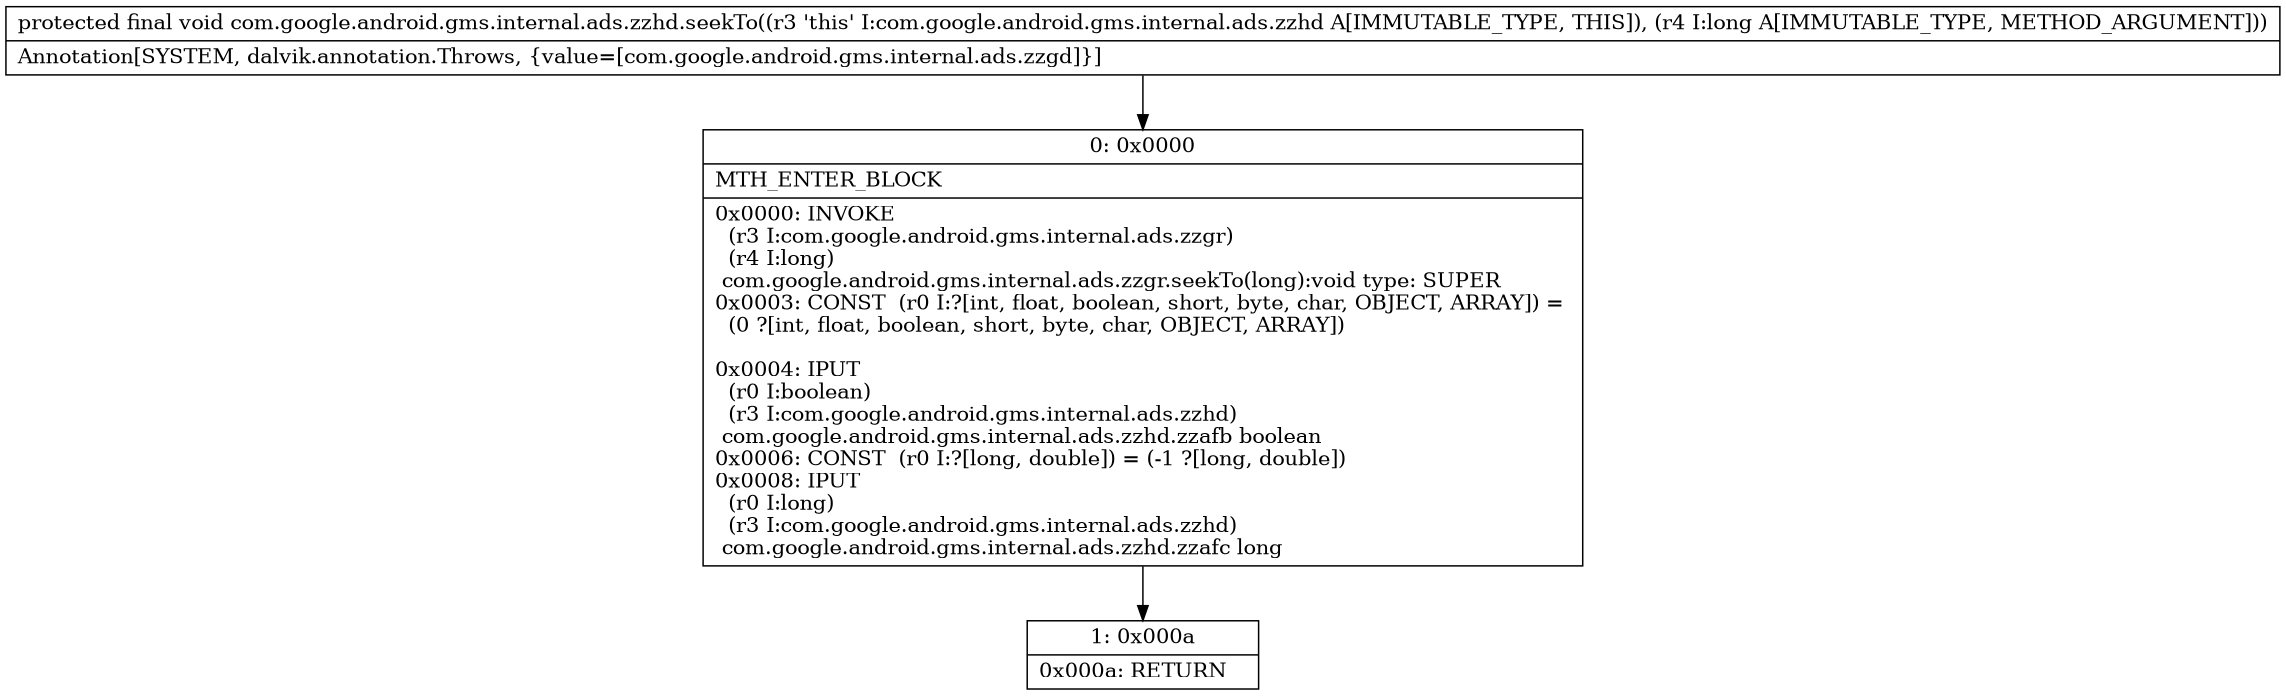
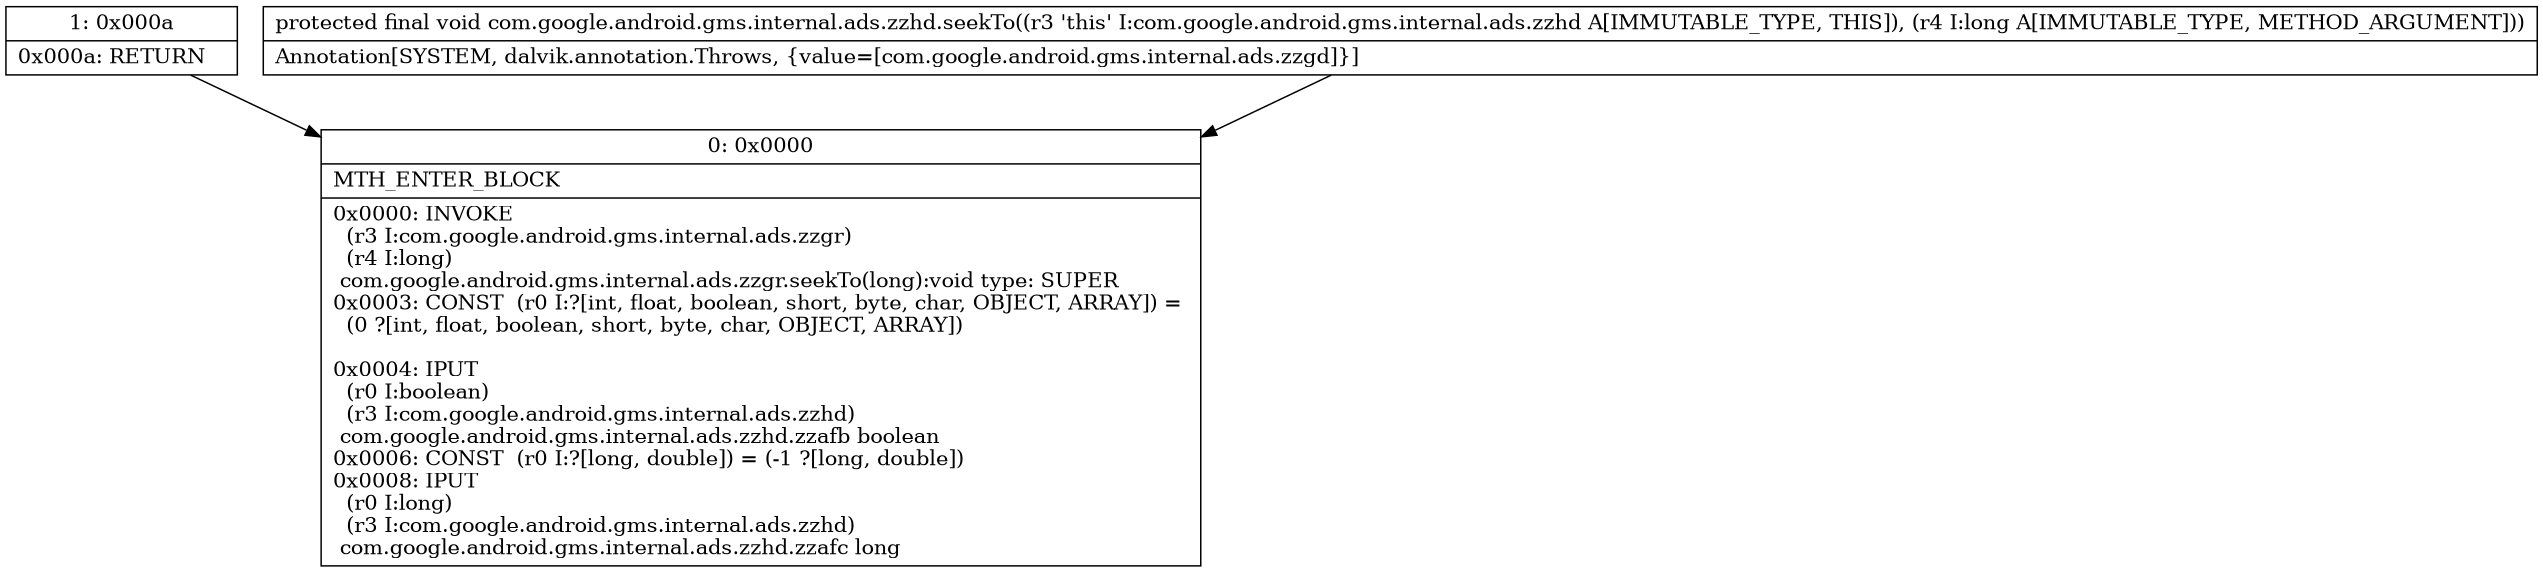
(1143, 586) -> (249, 103)
